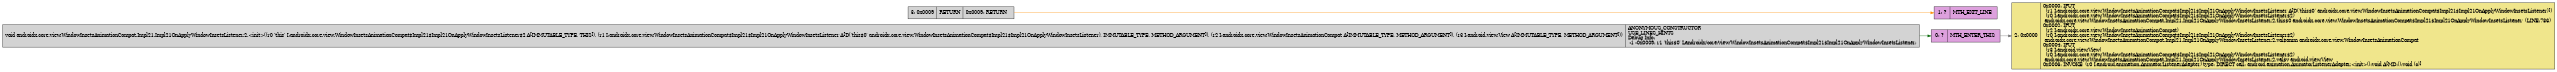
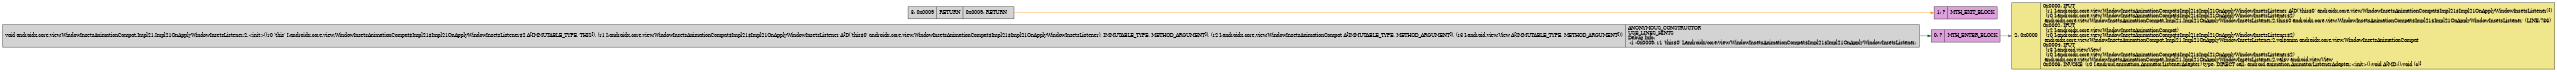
(1972, 13) -> (1972, 13)
(1972, 36) -> (1972, 36)
